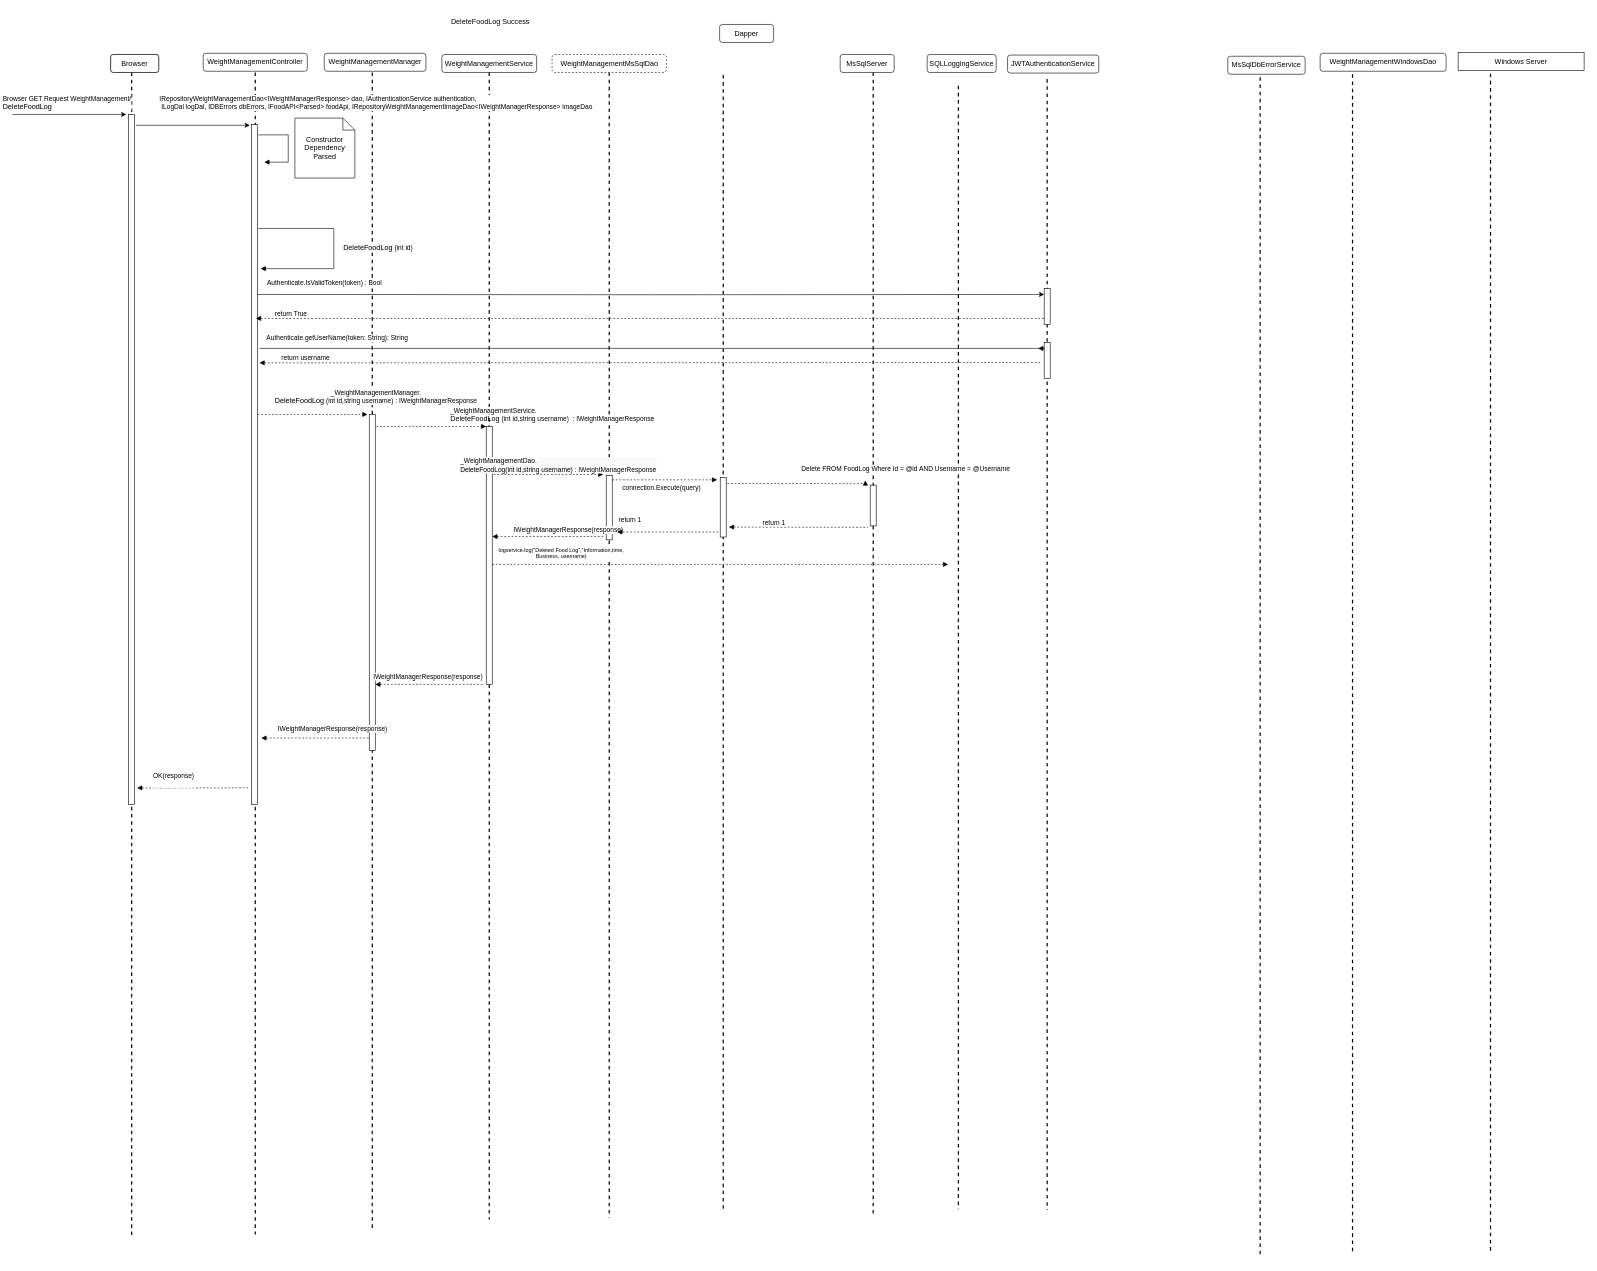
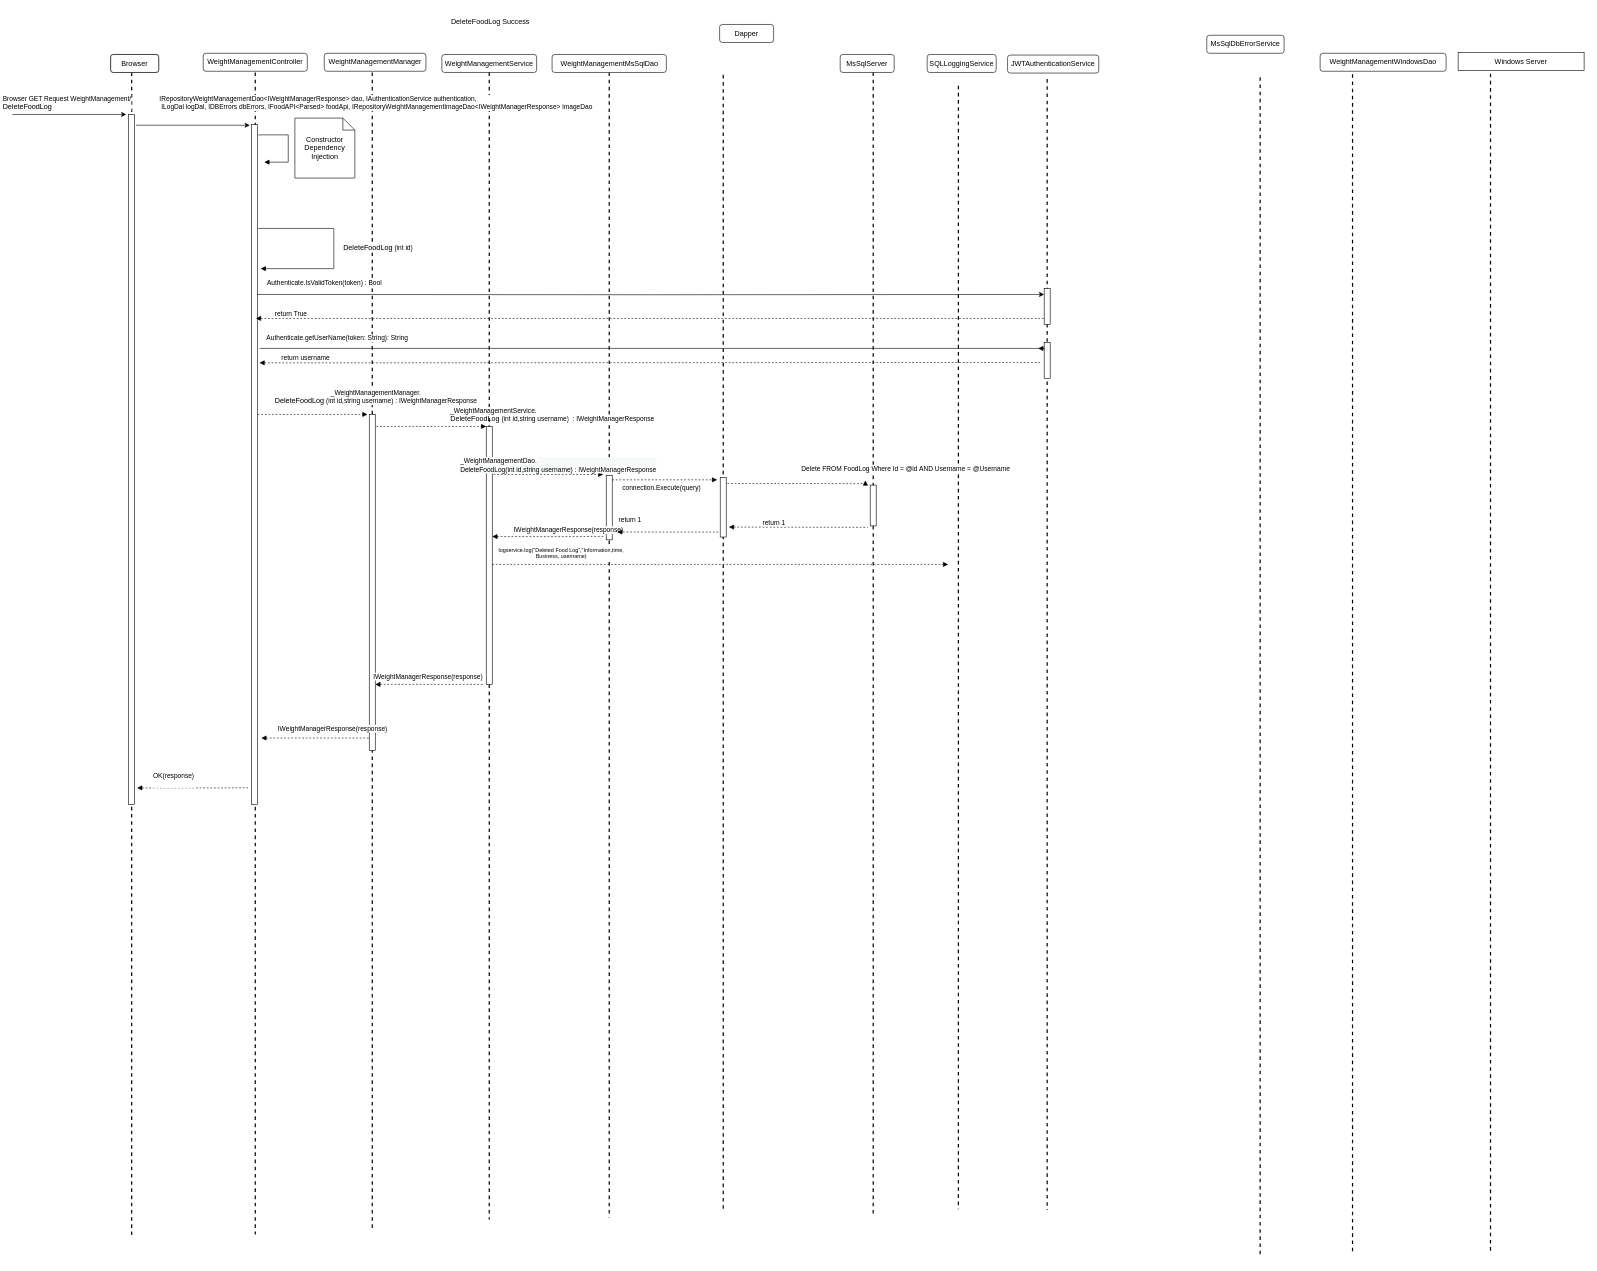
(609, 63) -> (609, 63)
(1267, 65) -> (1246, 44)
(325, 148) -> (325, 148)
